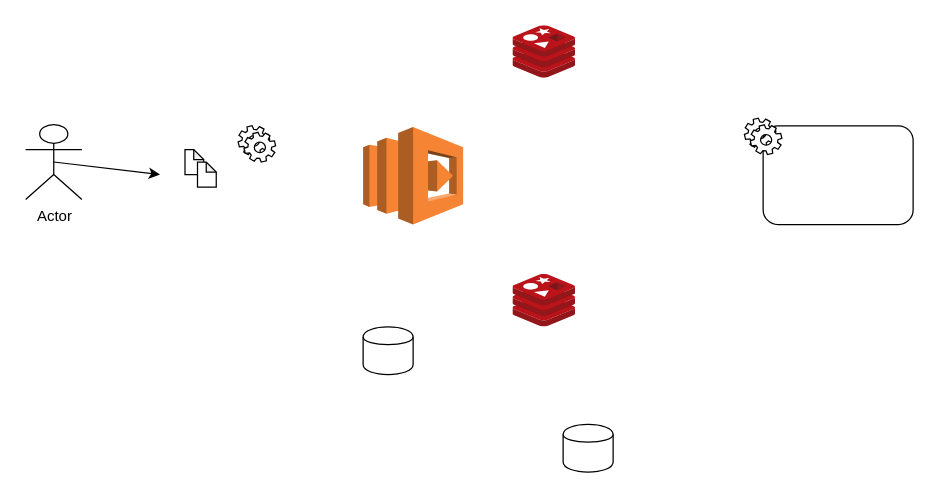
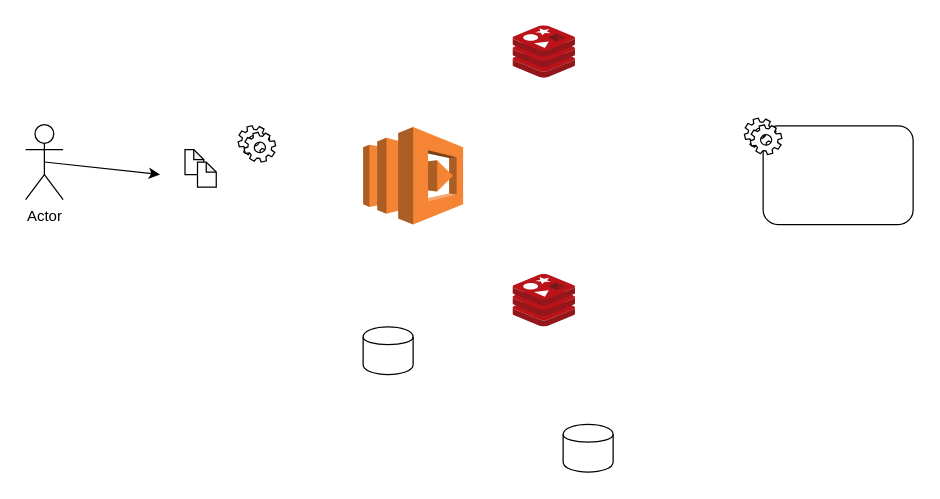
(54, 162) -> (44, 162)
